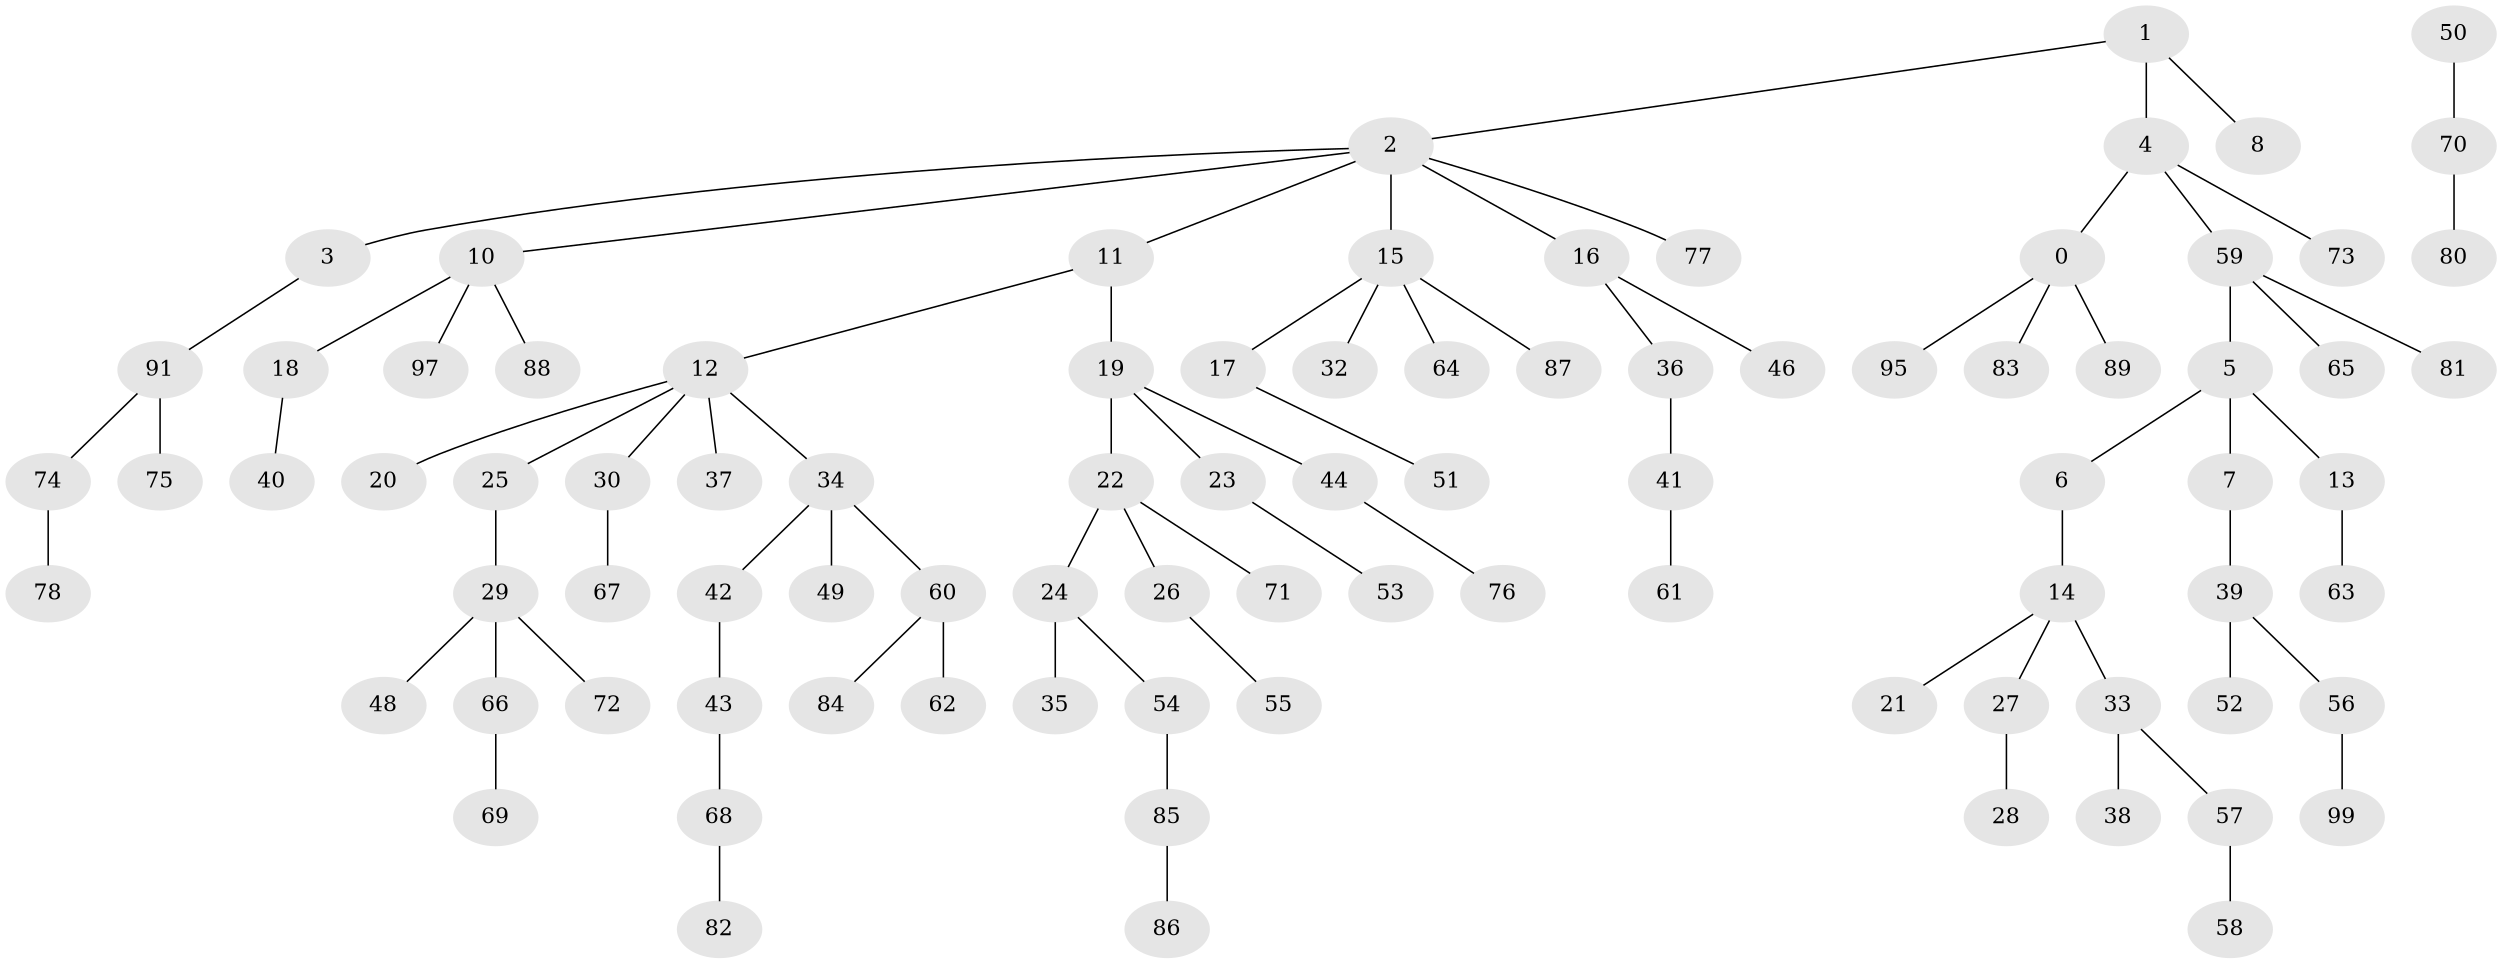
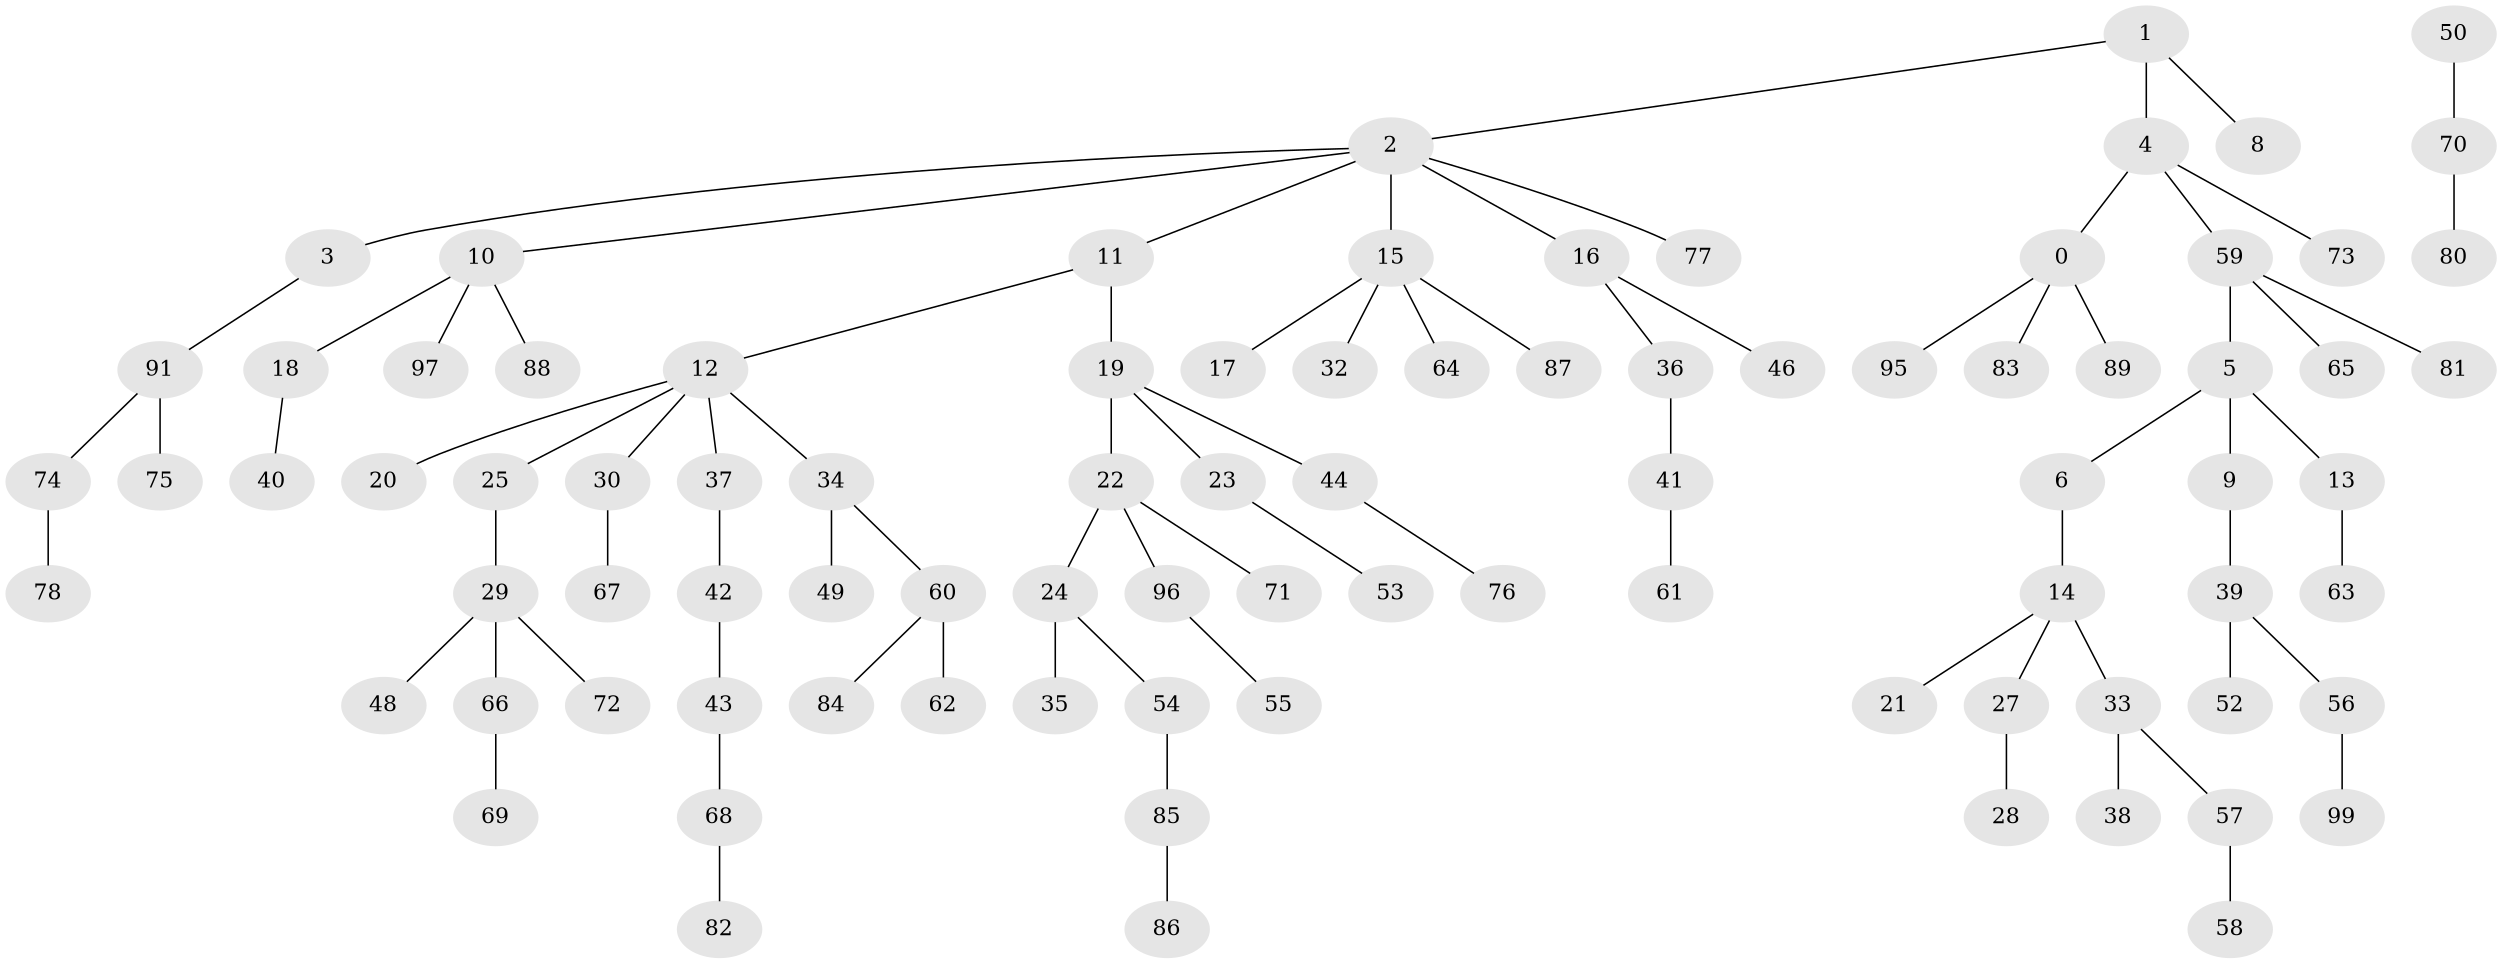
(1447, 482) -> none
(2230, 482) -> (2230, 482)
(776, 538) -> (720, 538)
(1167, 594) -> (1167, 594)
